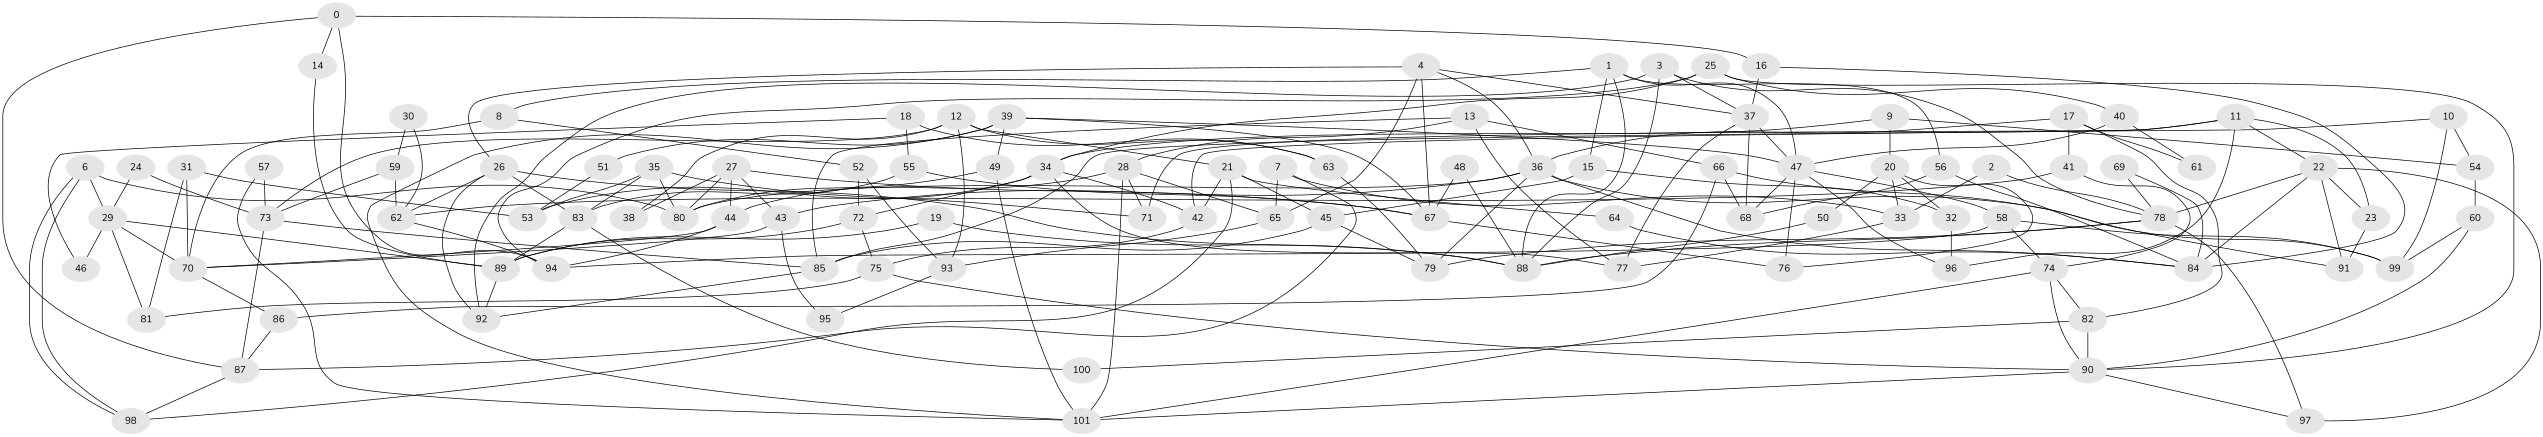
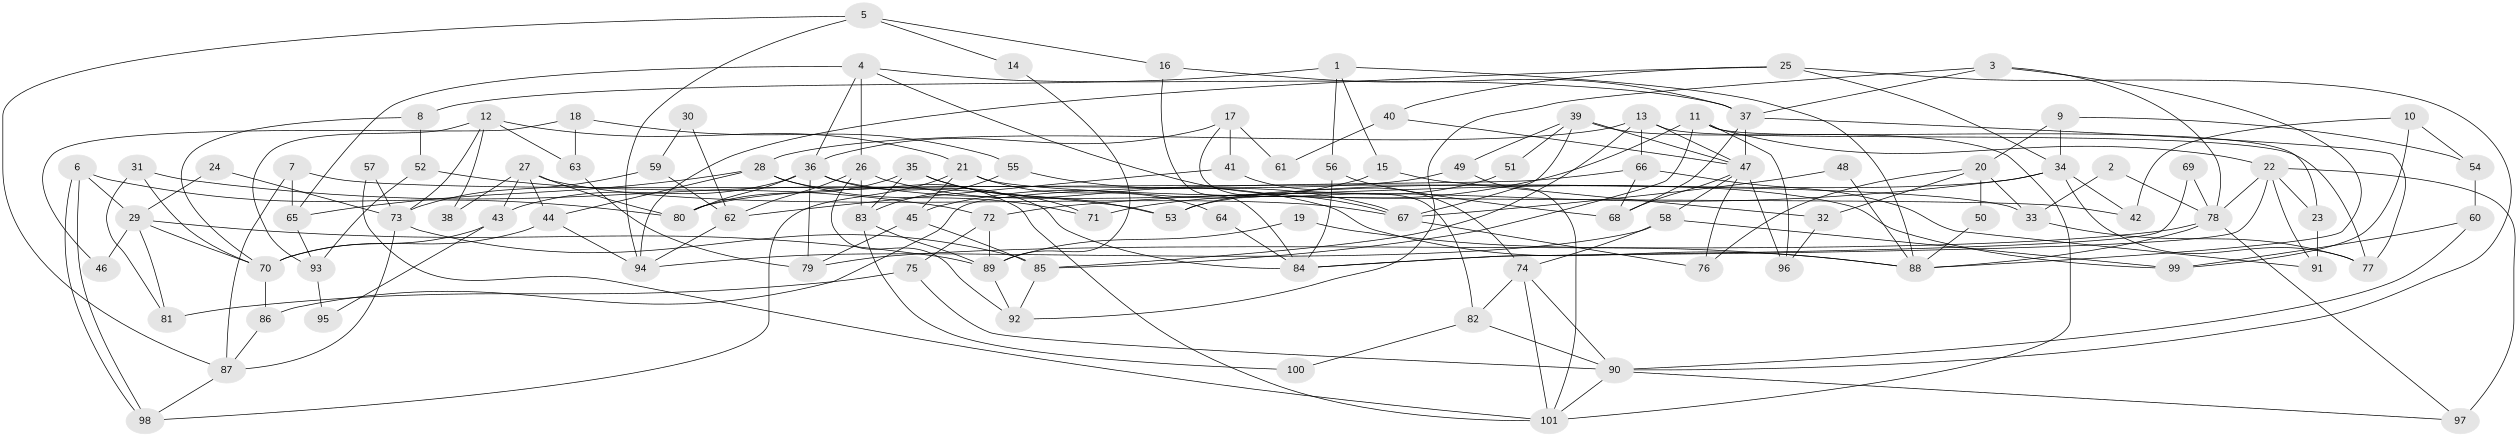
(337, 15) -> (864, 15)
(1764, 96) -> (1695, 143)
(1031, 247) -> none
